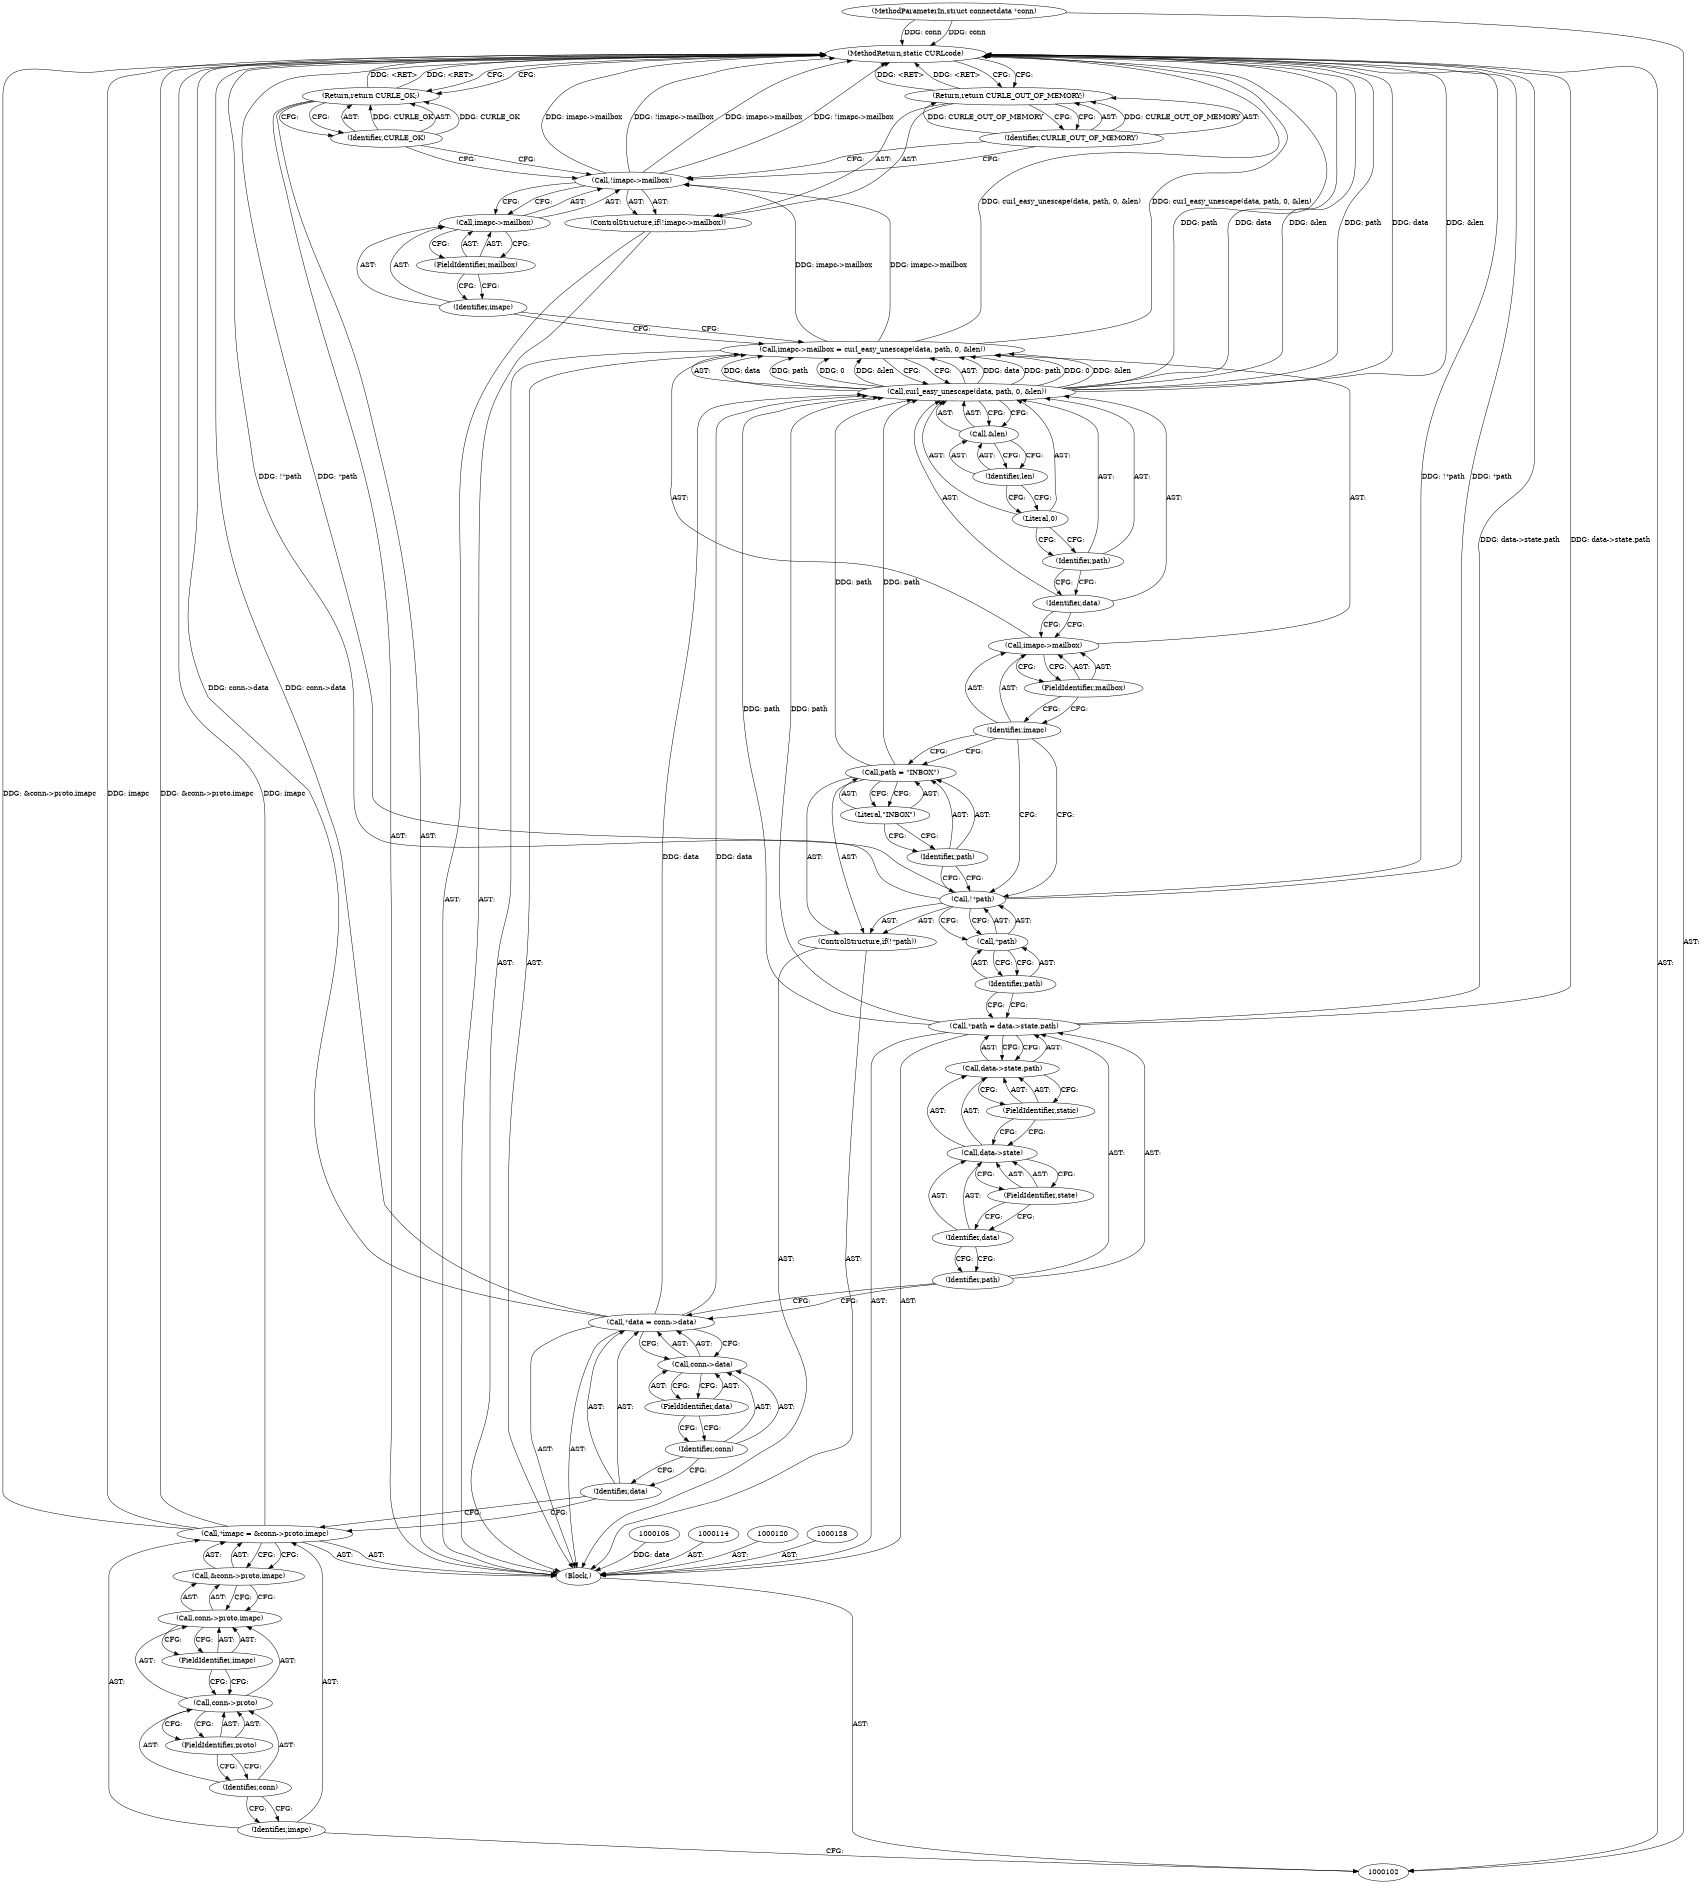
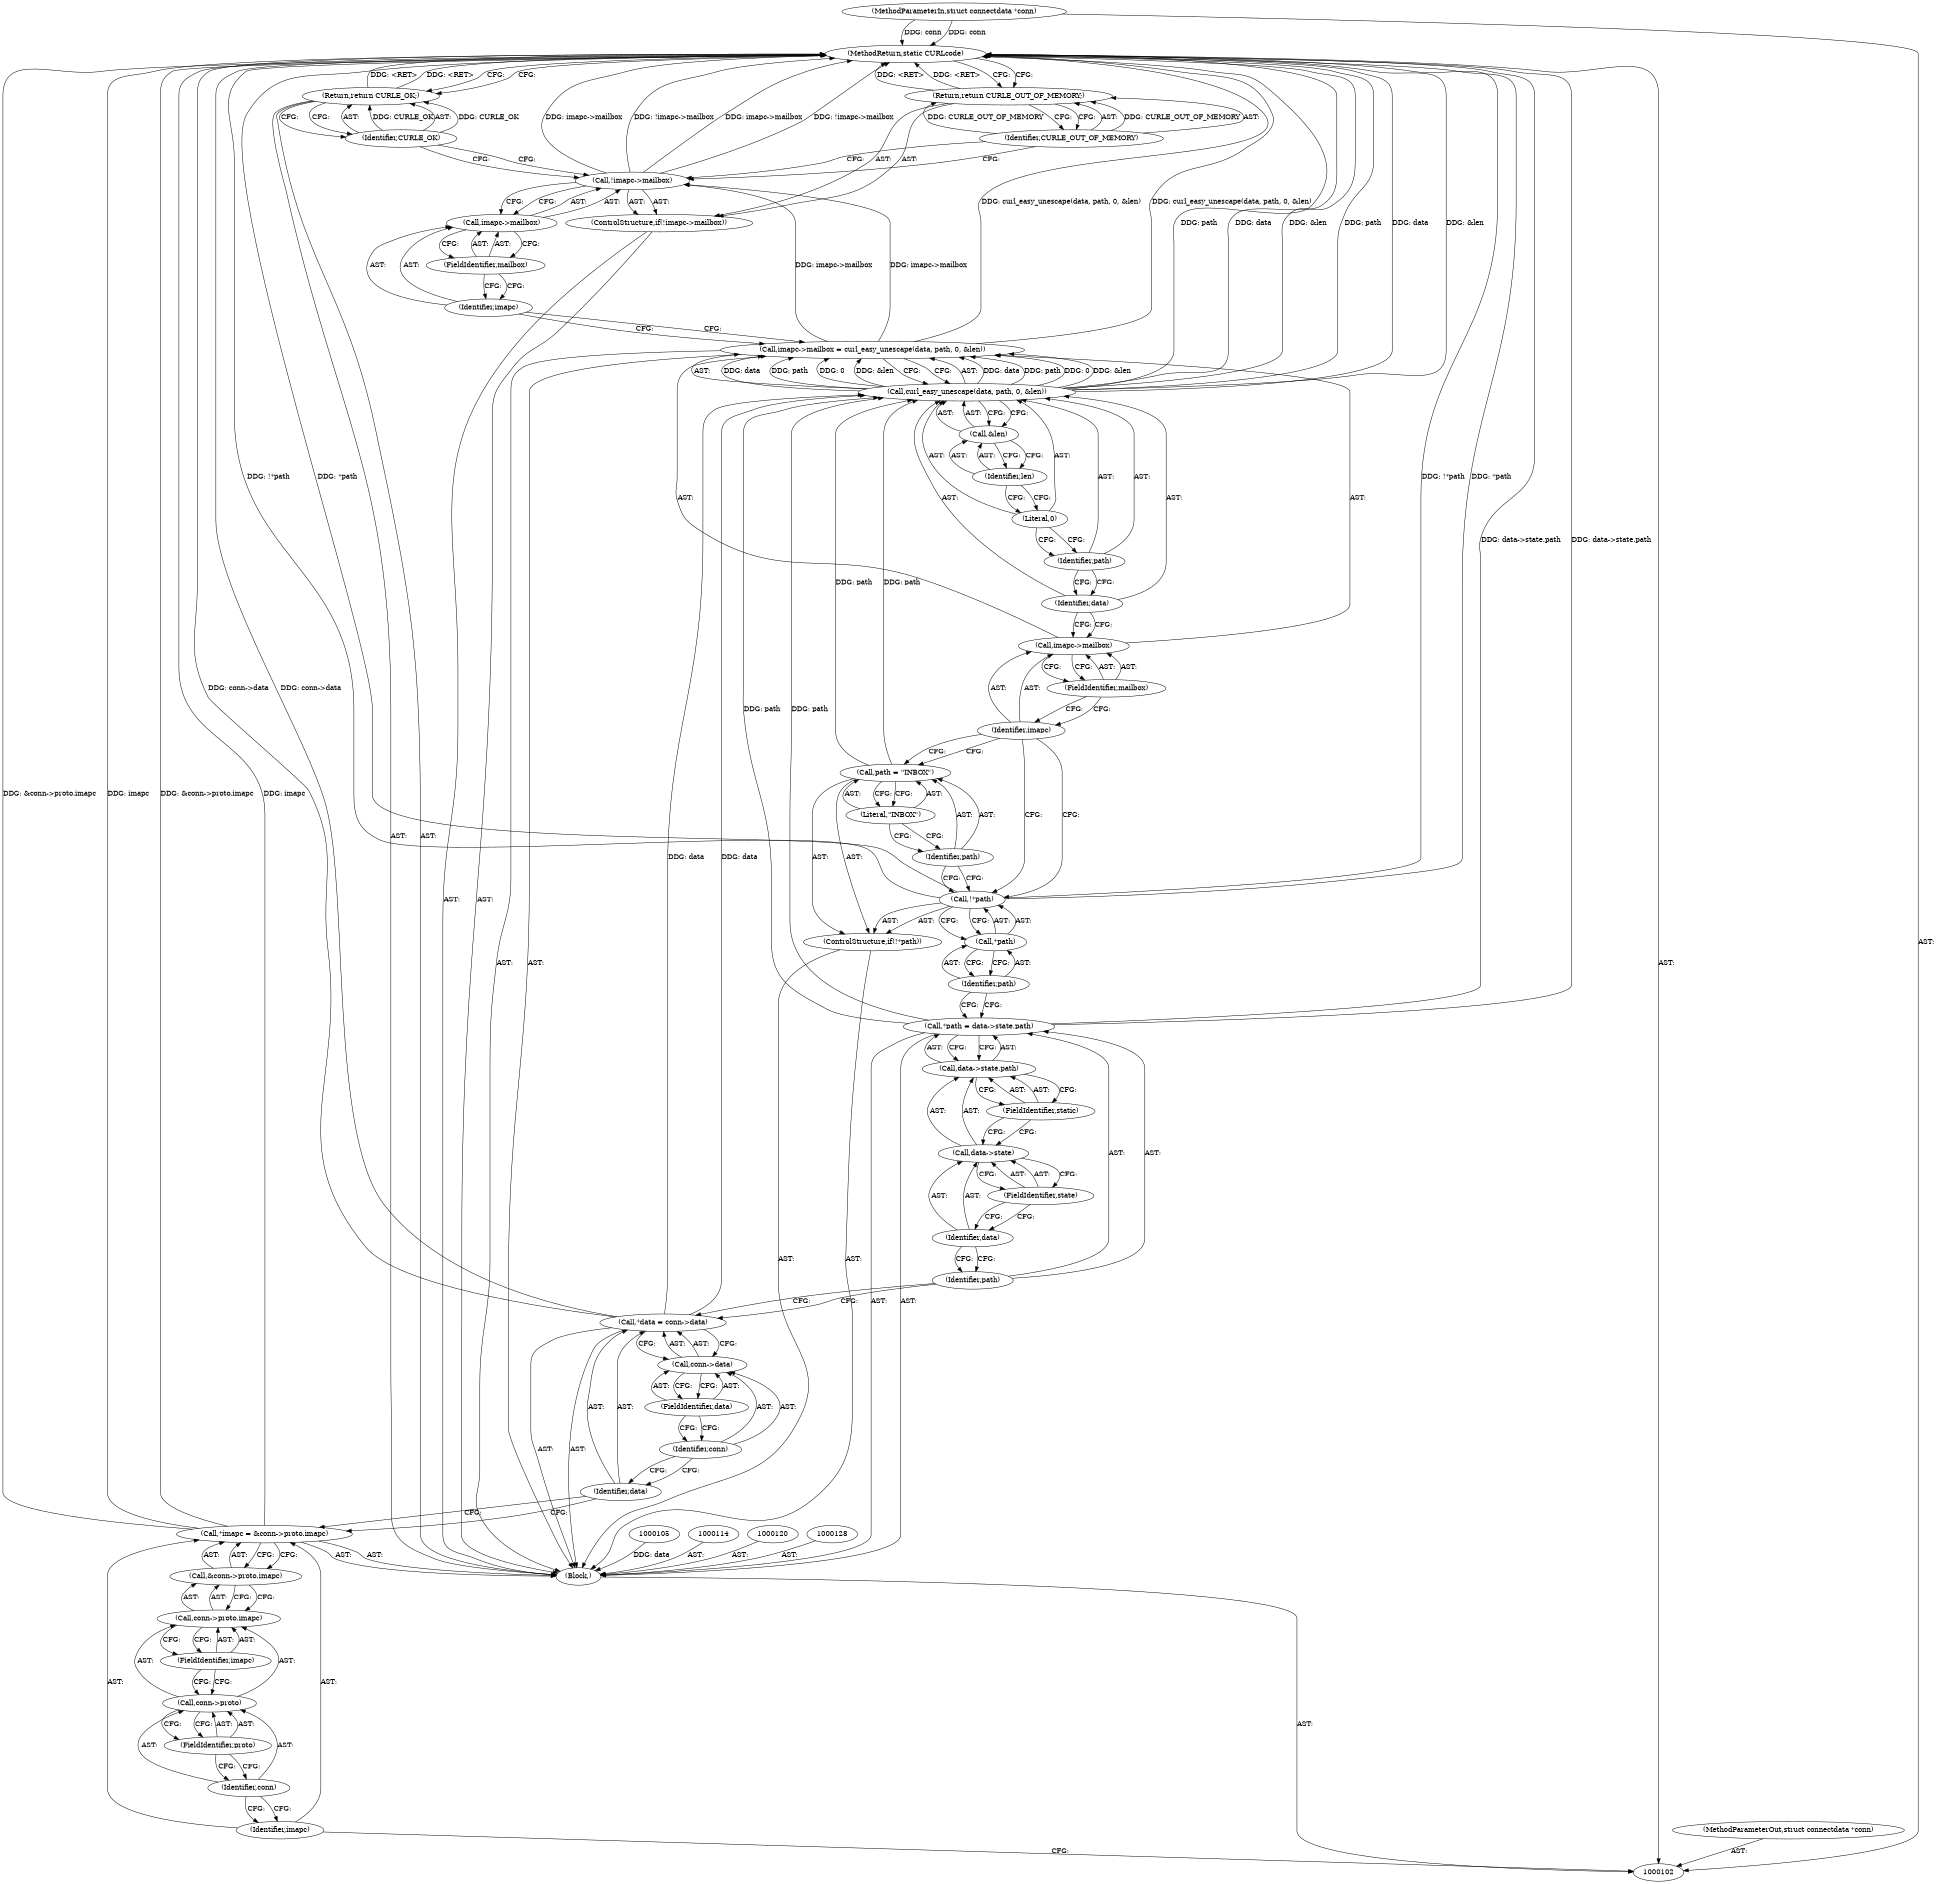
none -> (1788, 1830)
